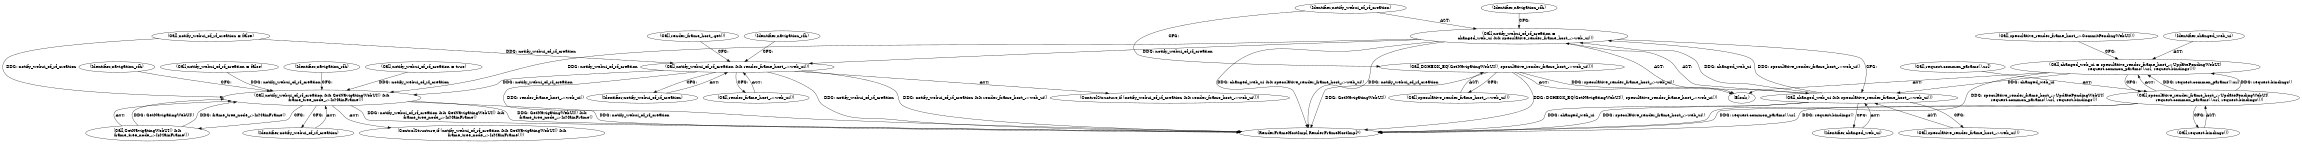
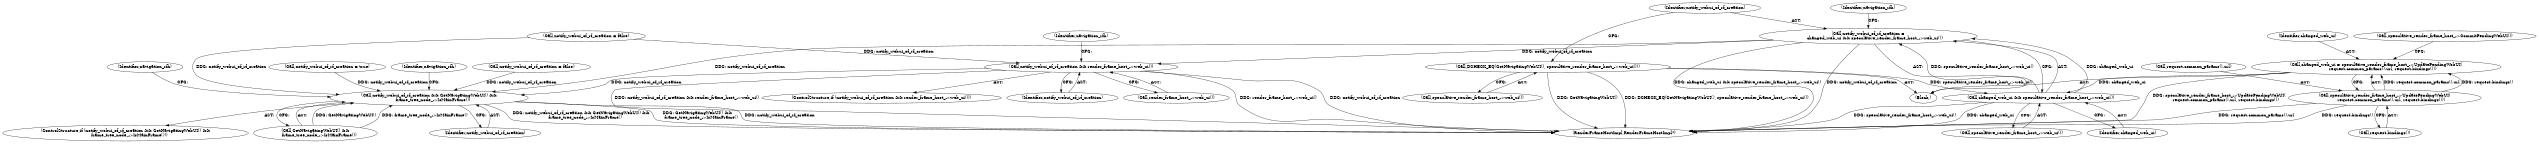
(693, 36) -> none
